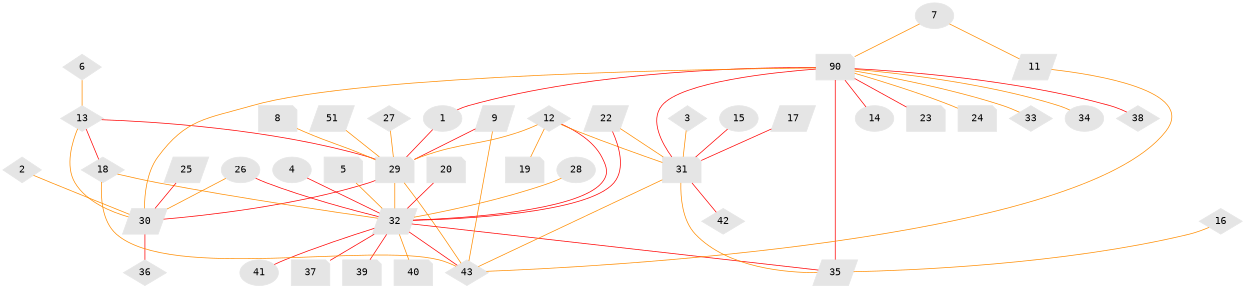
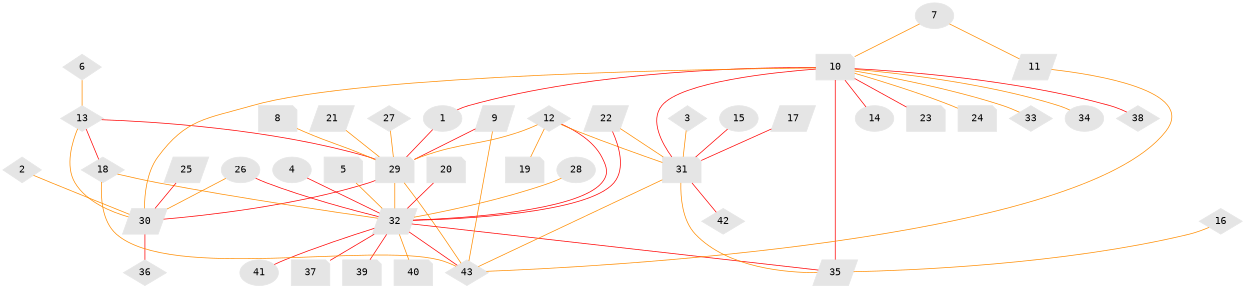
(835, 67) -> (835, 67)
(332, 119) -> (332, 119)
